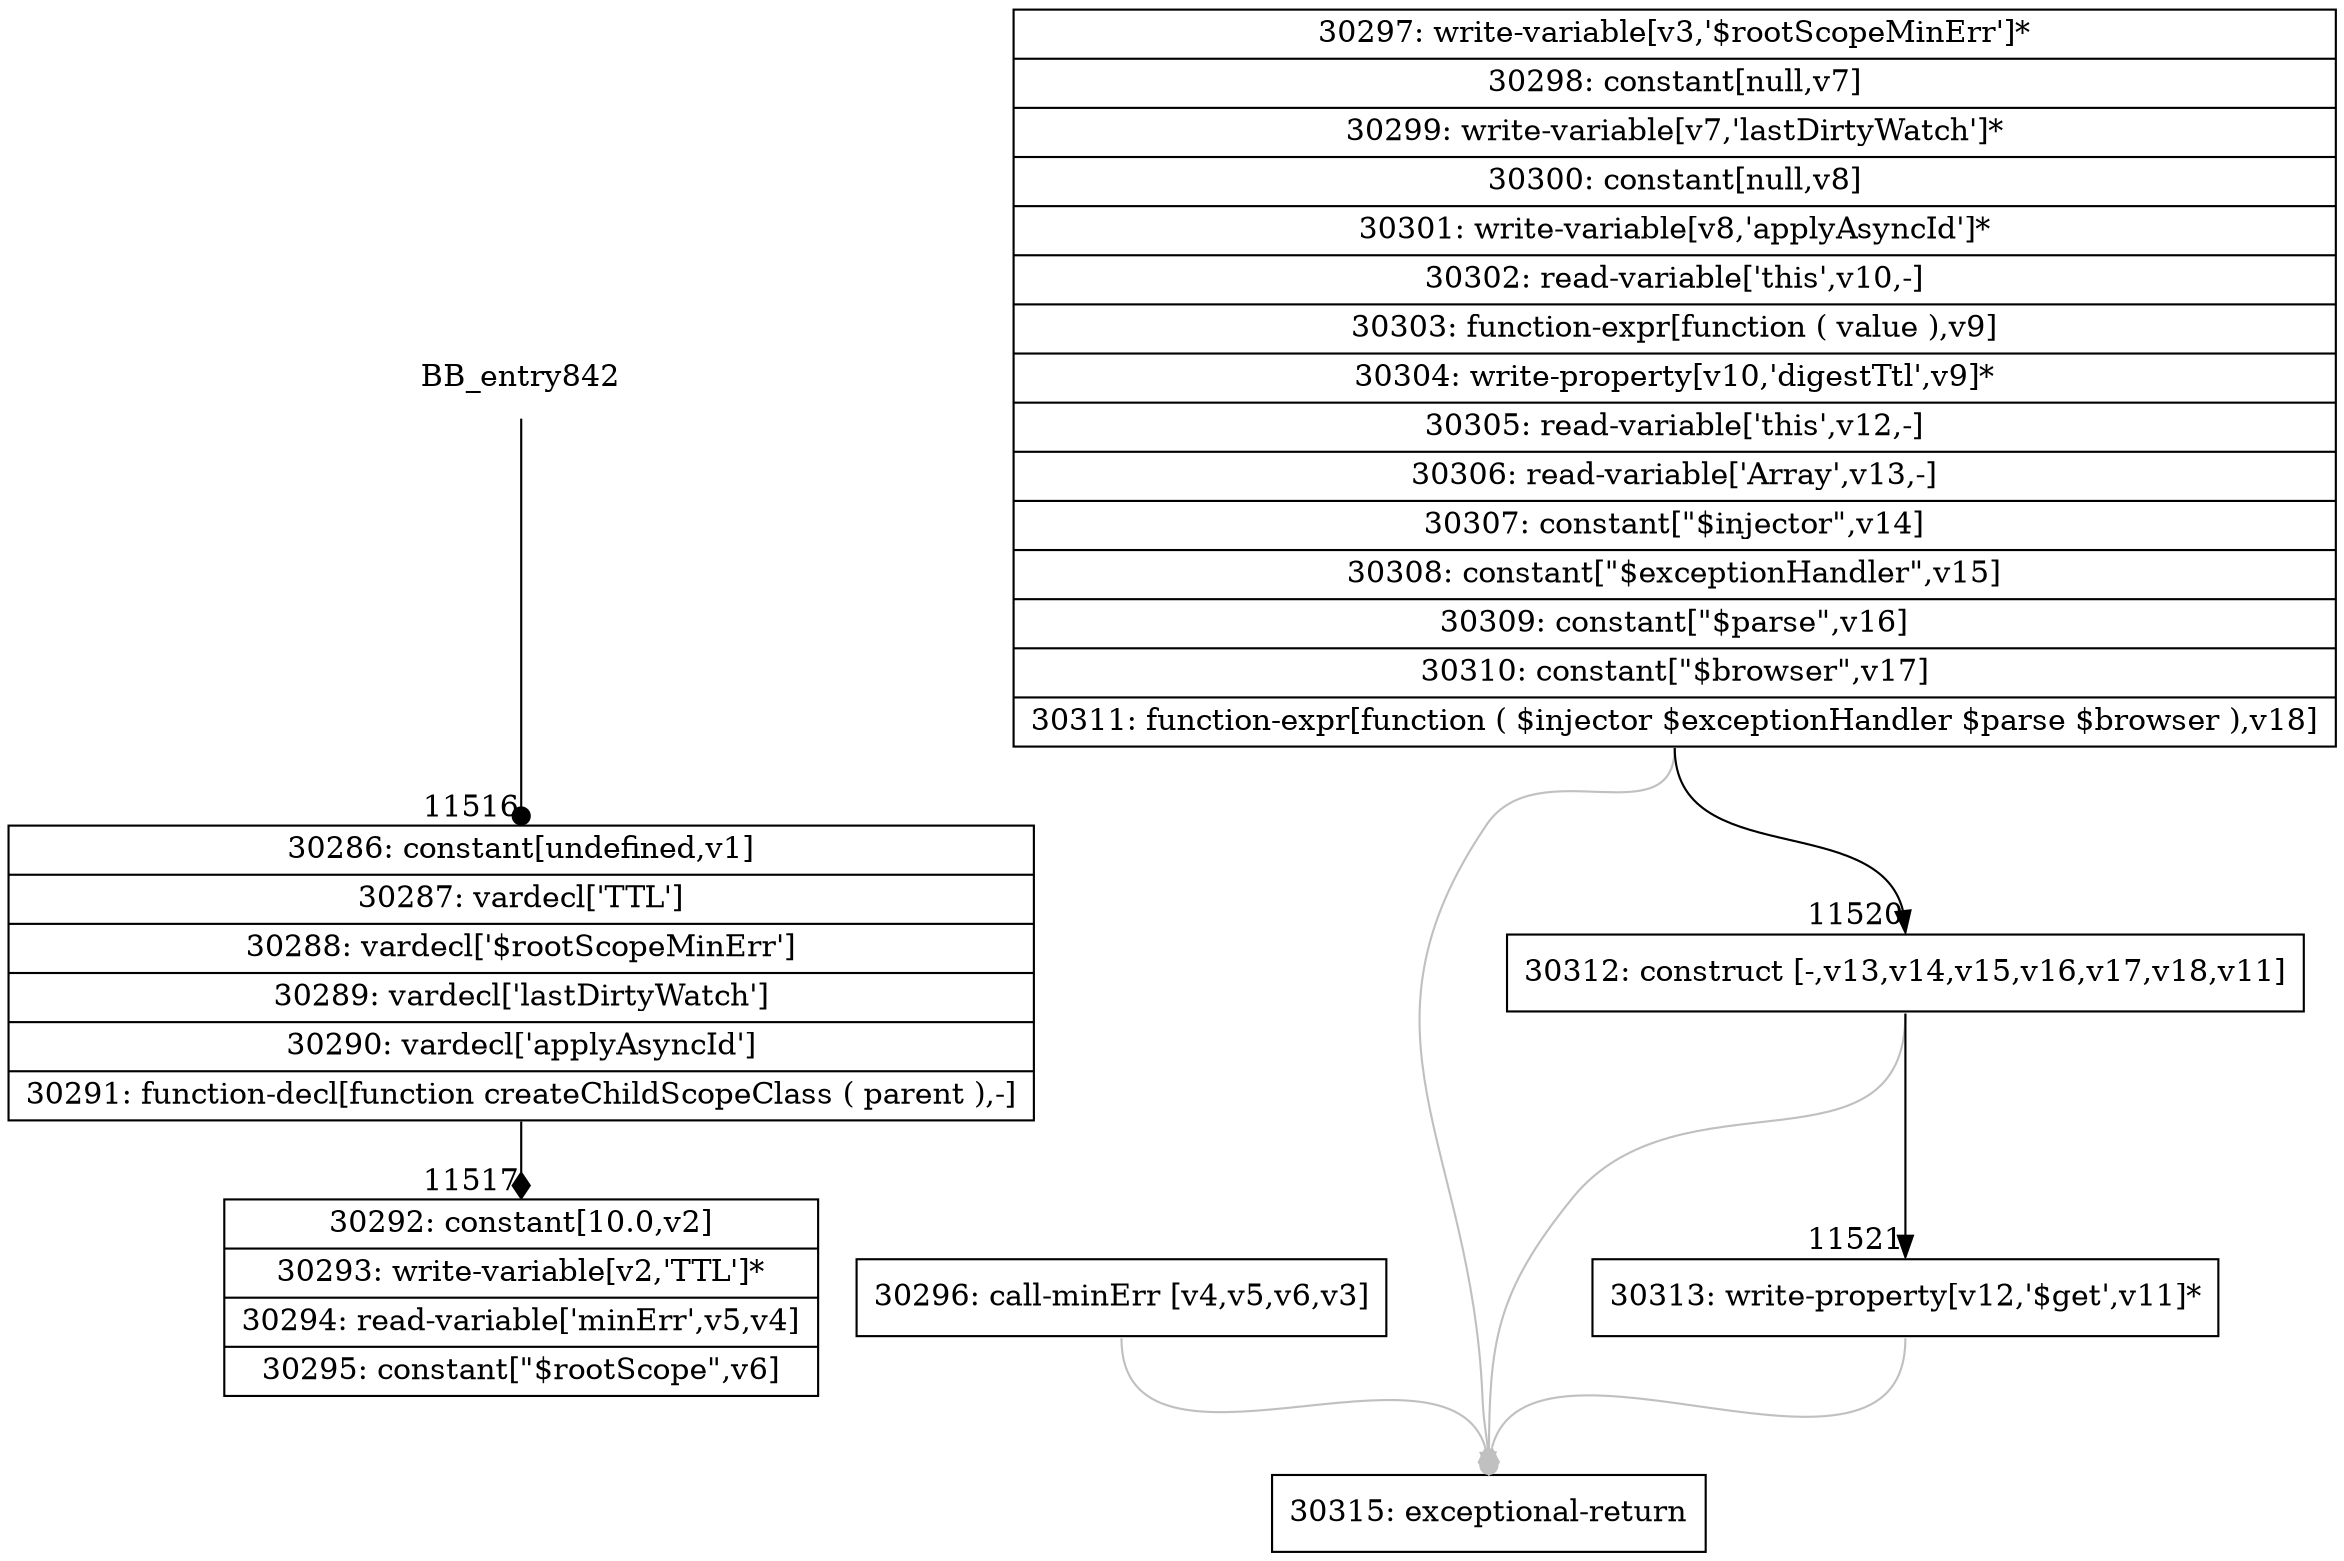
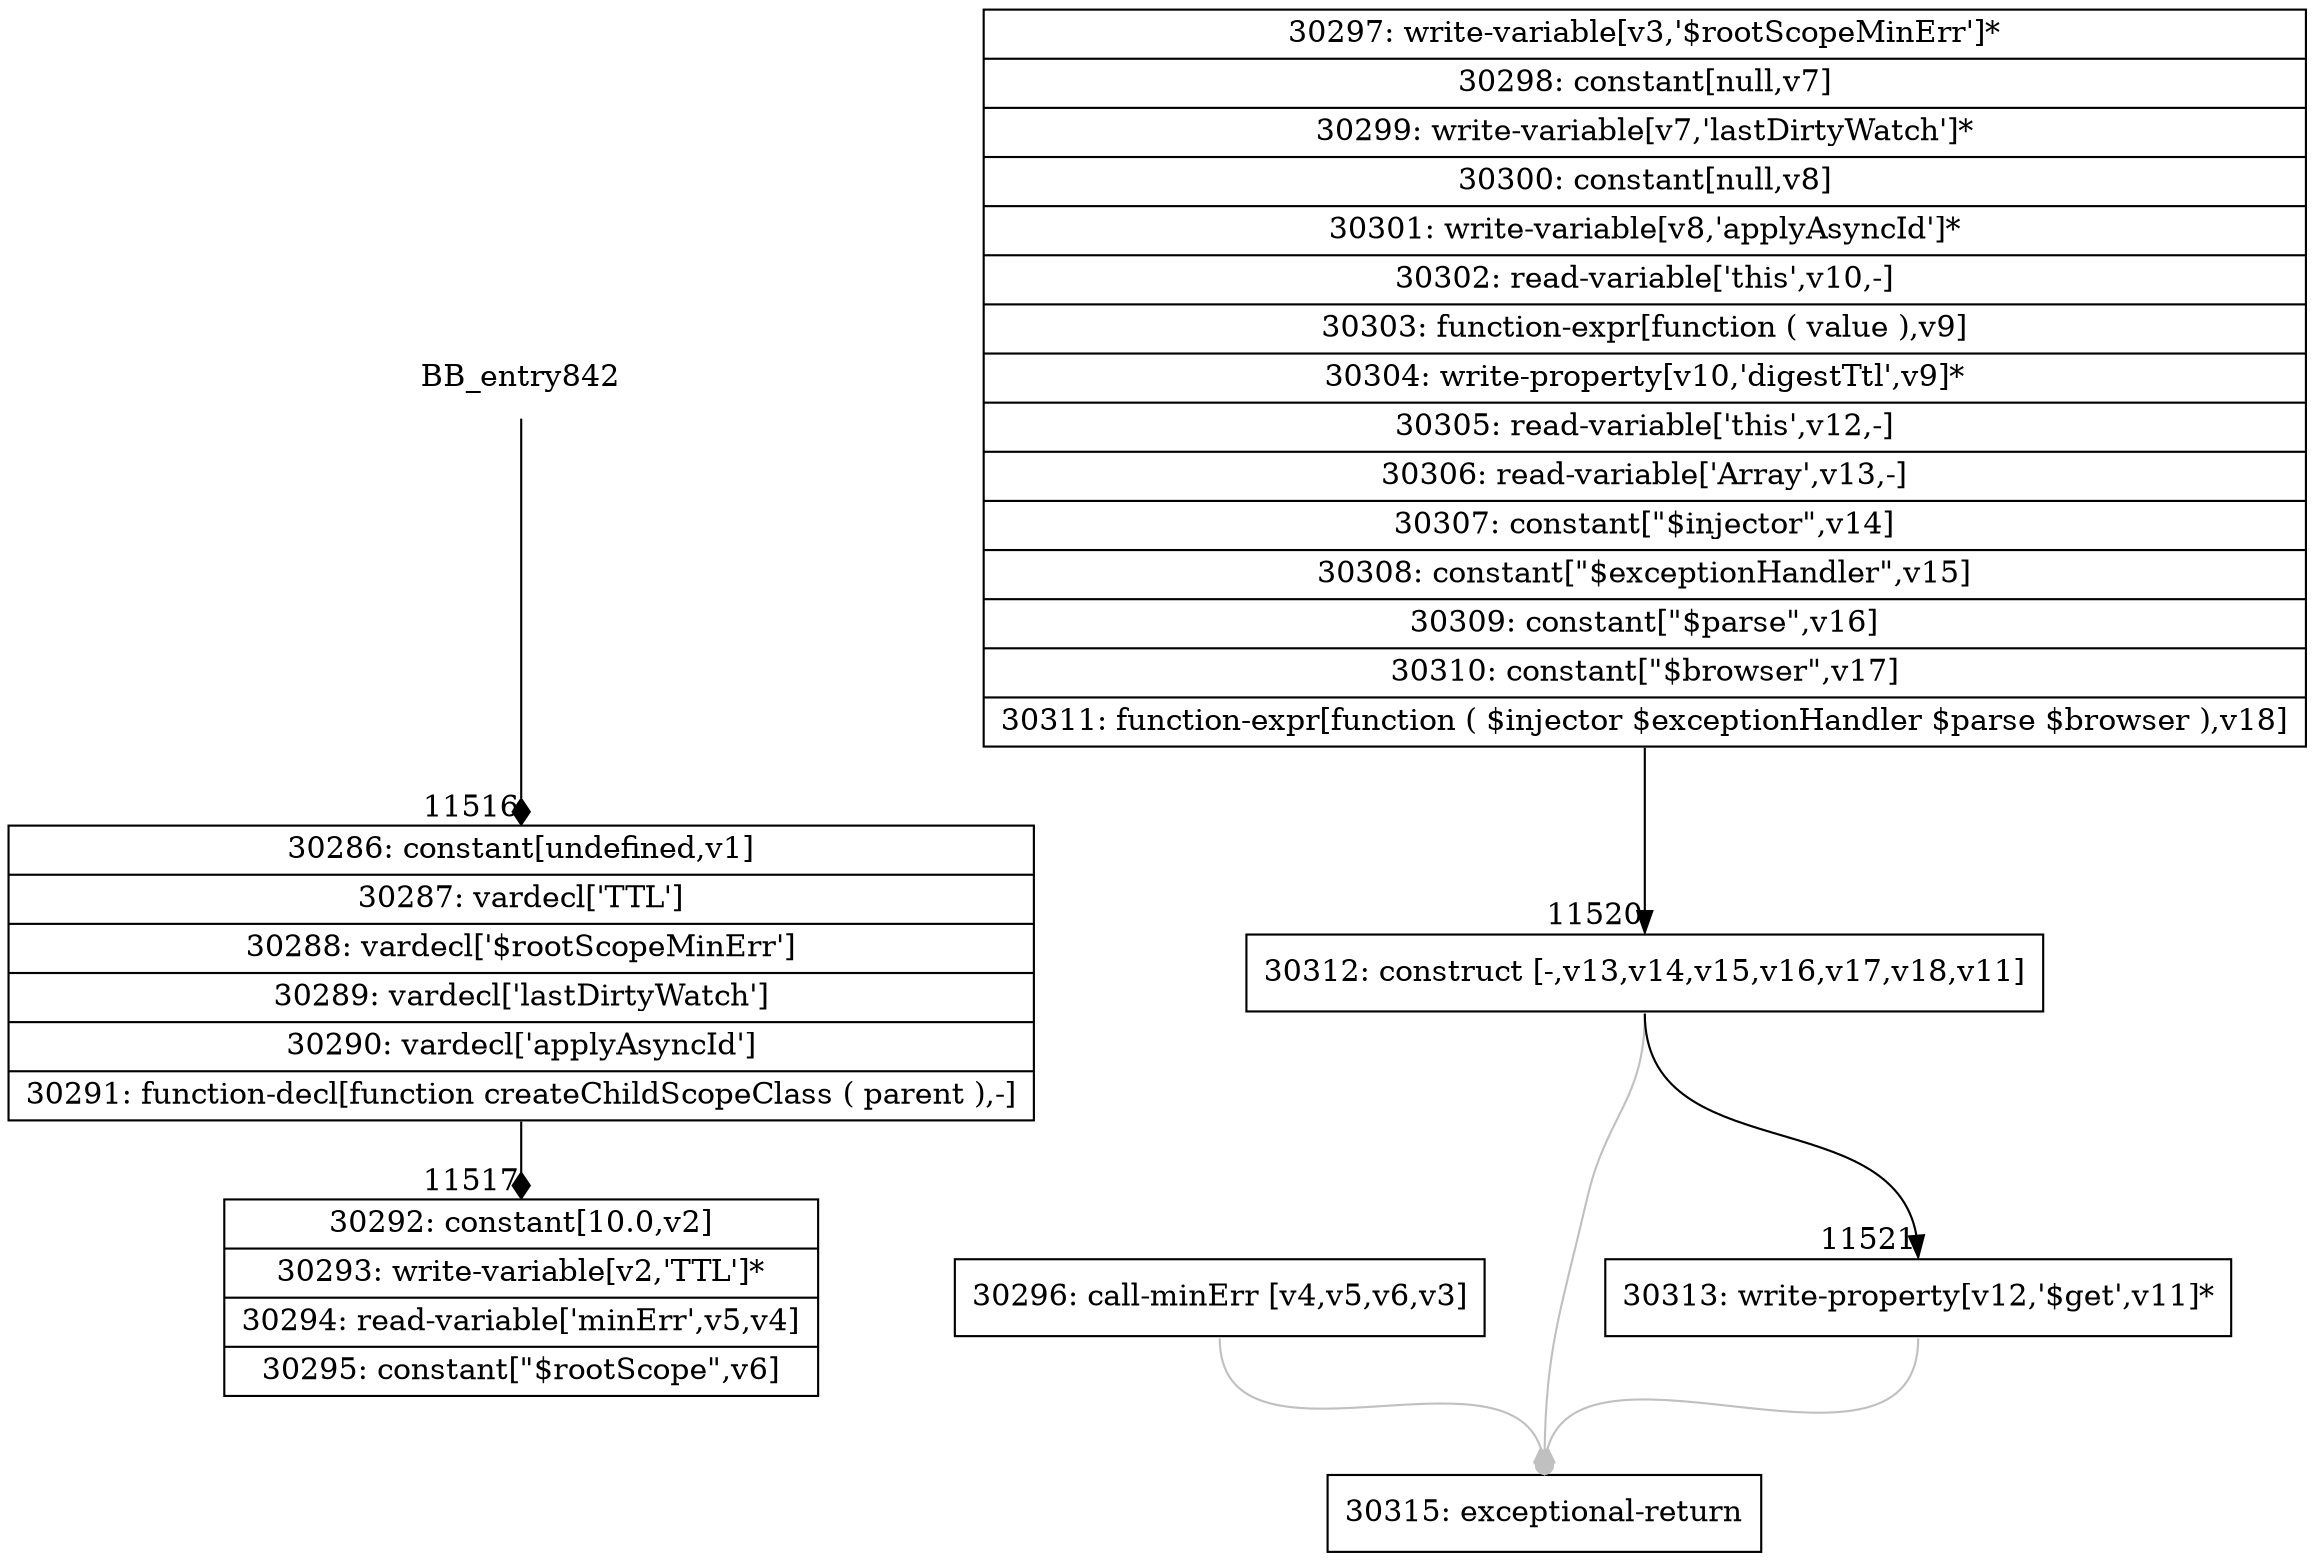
(521, 613) -> (521, 608)
(1420, 1022) -> none
